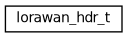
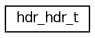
(64, 19) -> (47, 19)
